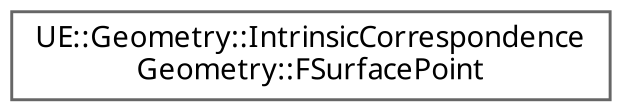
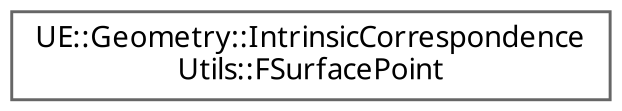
(311, 56) -> (311, 56)
